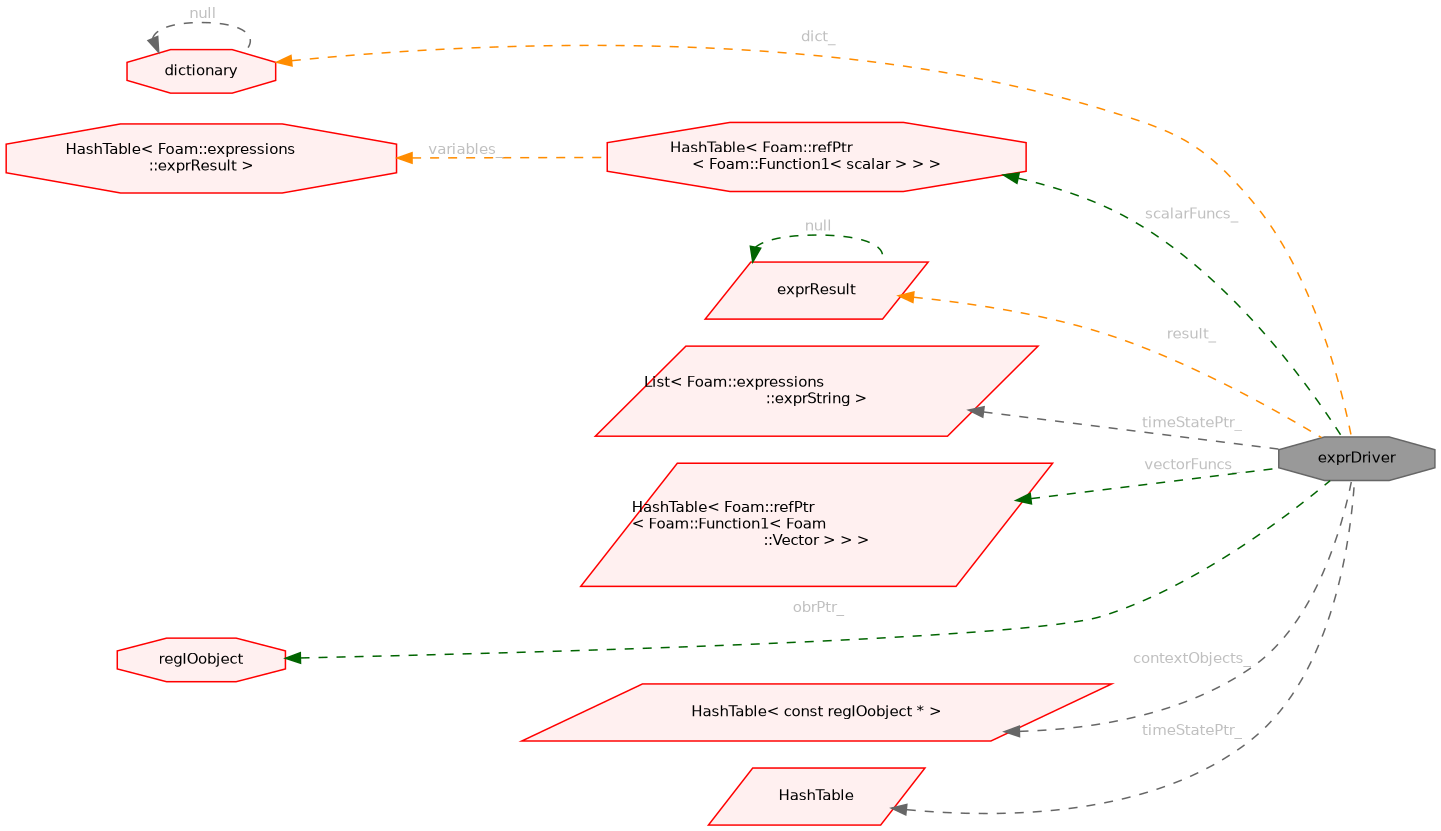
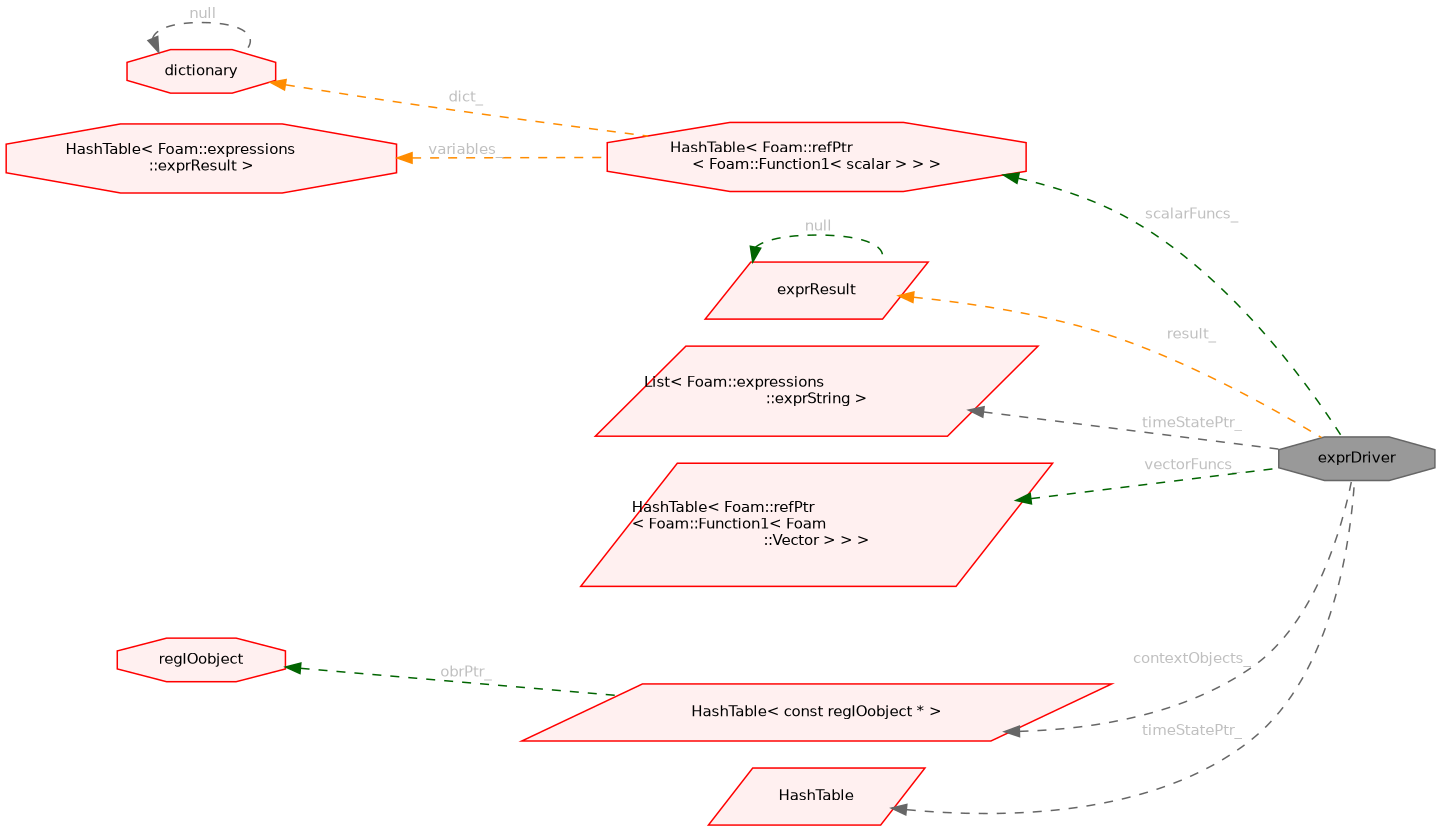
(917, 69) -> (467, 112)
(835, 640) -> (462, 682)
